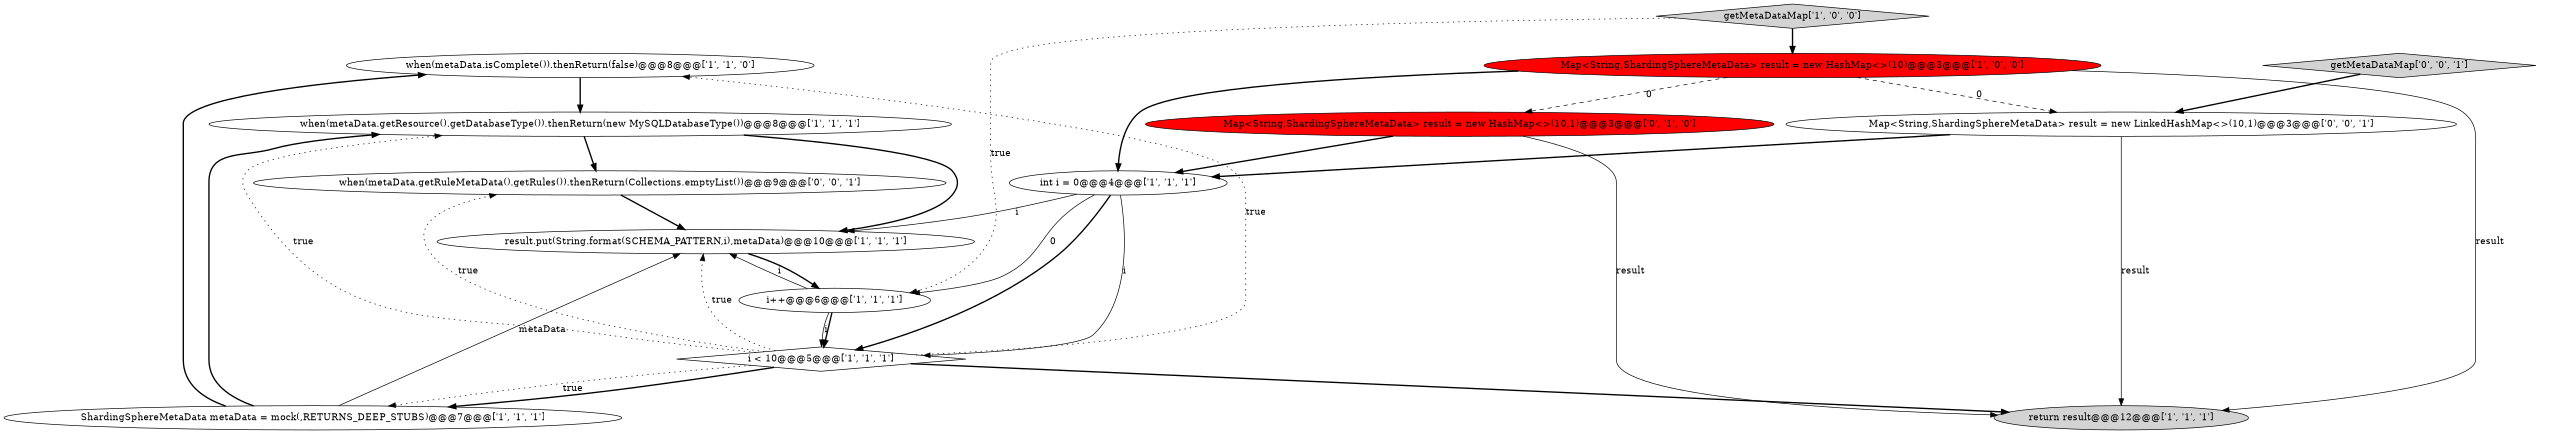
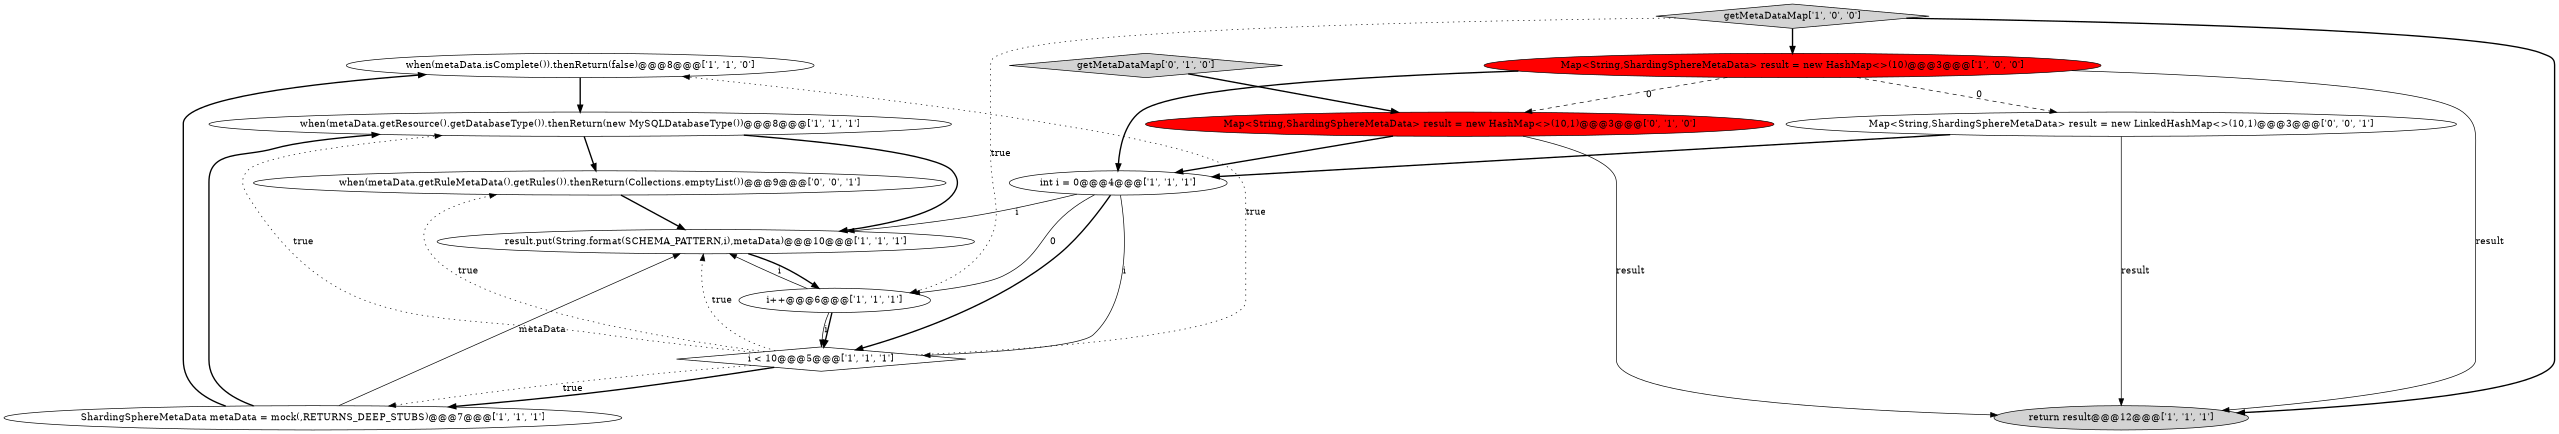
none -> (1146, 65)
(2399, 65) -> none
(1456, 388) -> (2540, 53)
